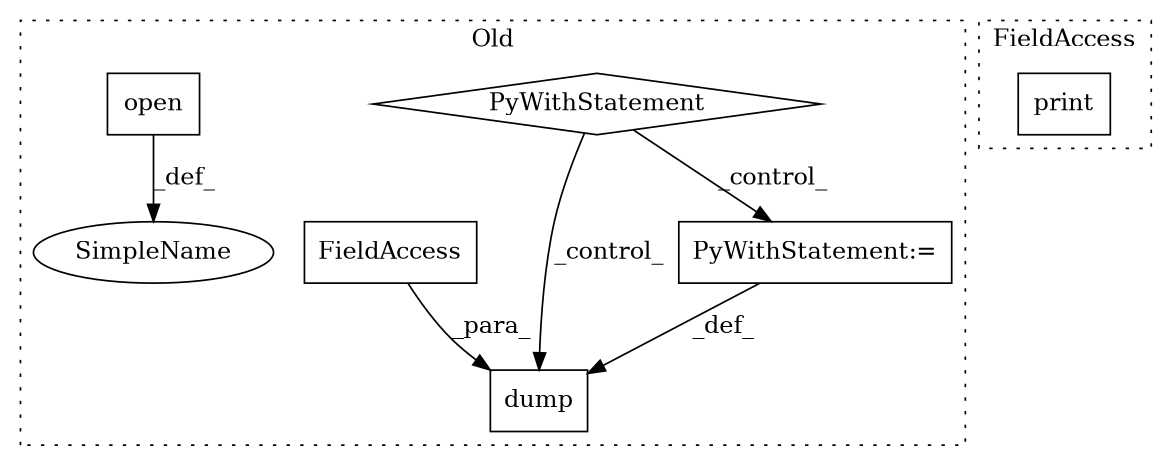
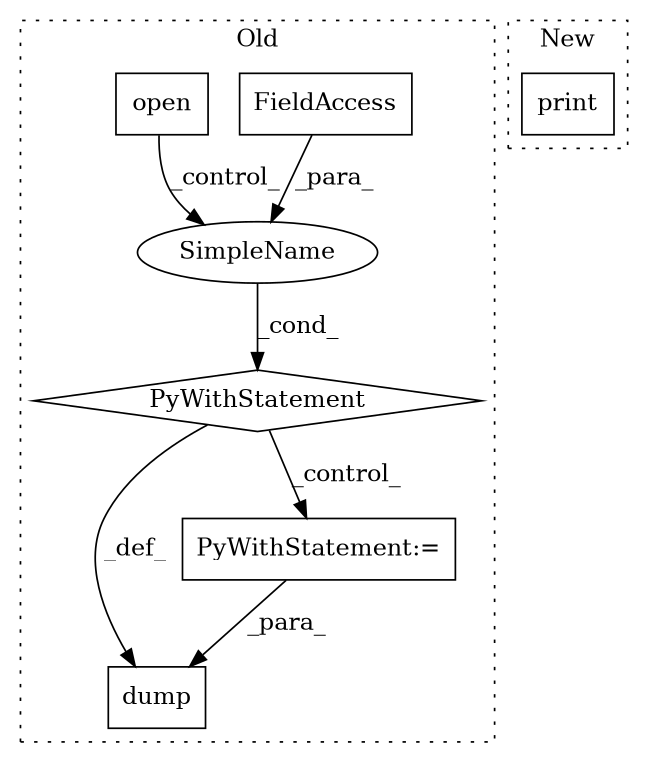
(1065, 40) -> (568, 40)
(185, 178) -> (225, 178)
(609, 252) -> (136, 549)
none -> (258, 318)
(439, 325) -> (295, 171)
(724, 327) -> (287, 623)
